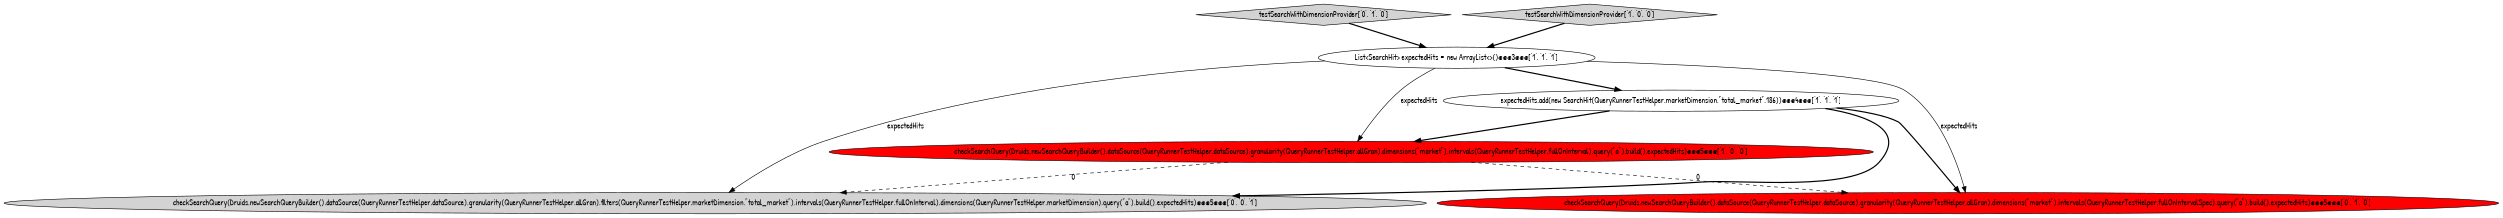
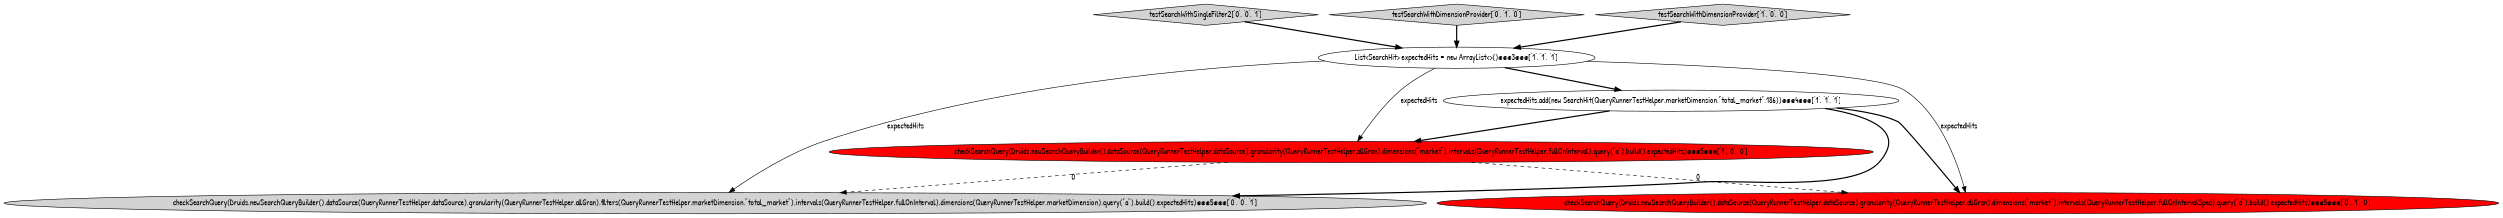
none -> (1206, 15)
